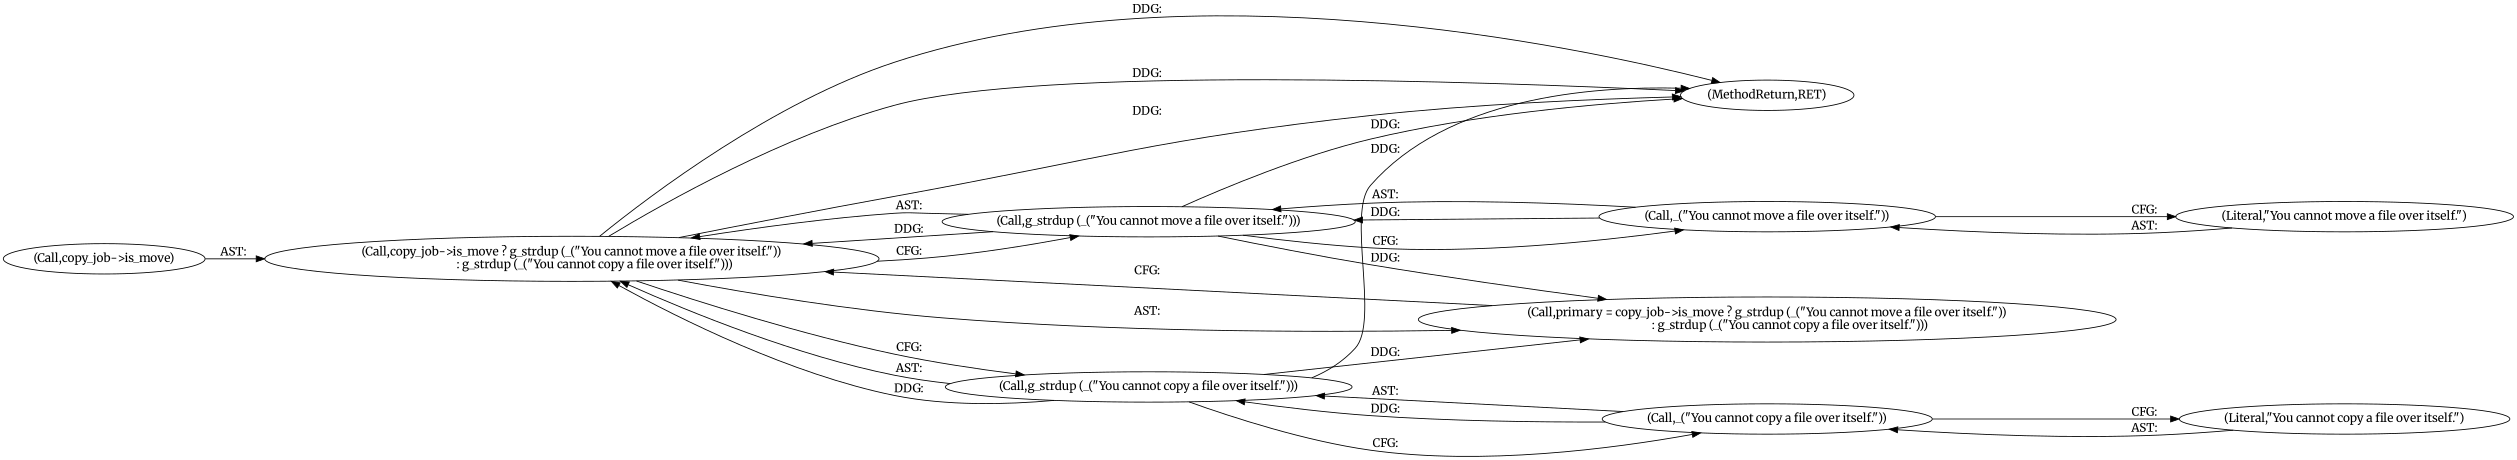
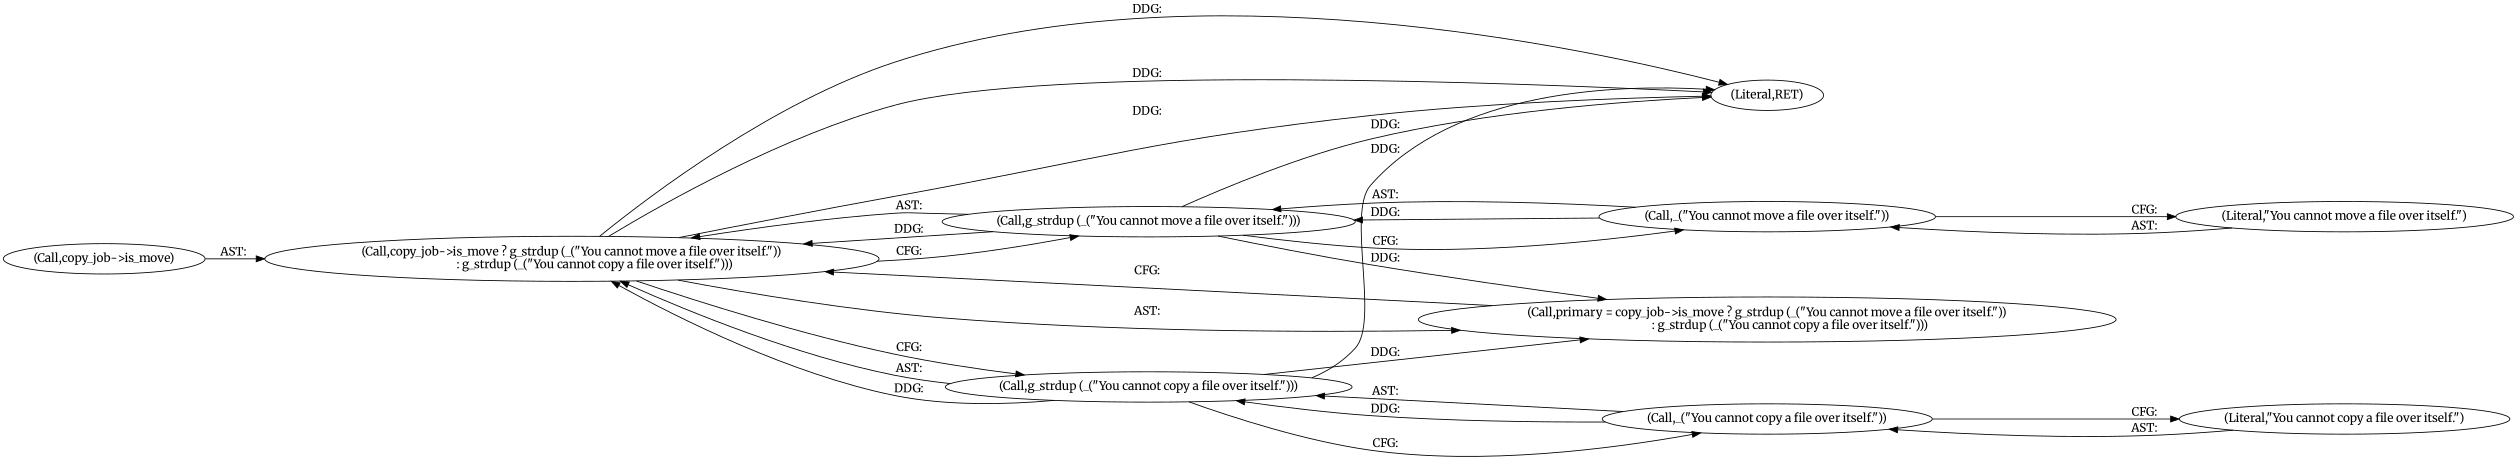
(1767, 95) -> (1767, 95)
